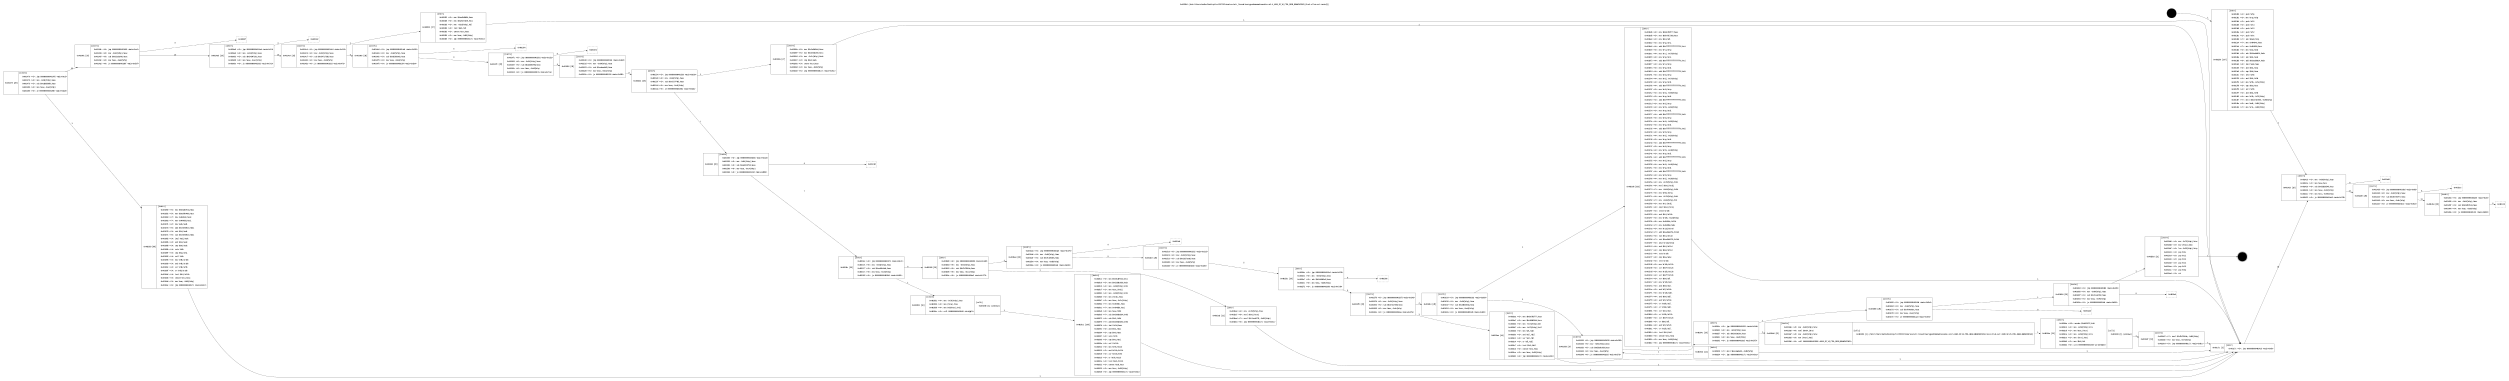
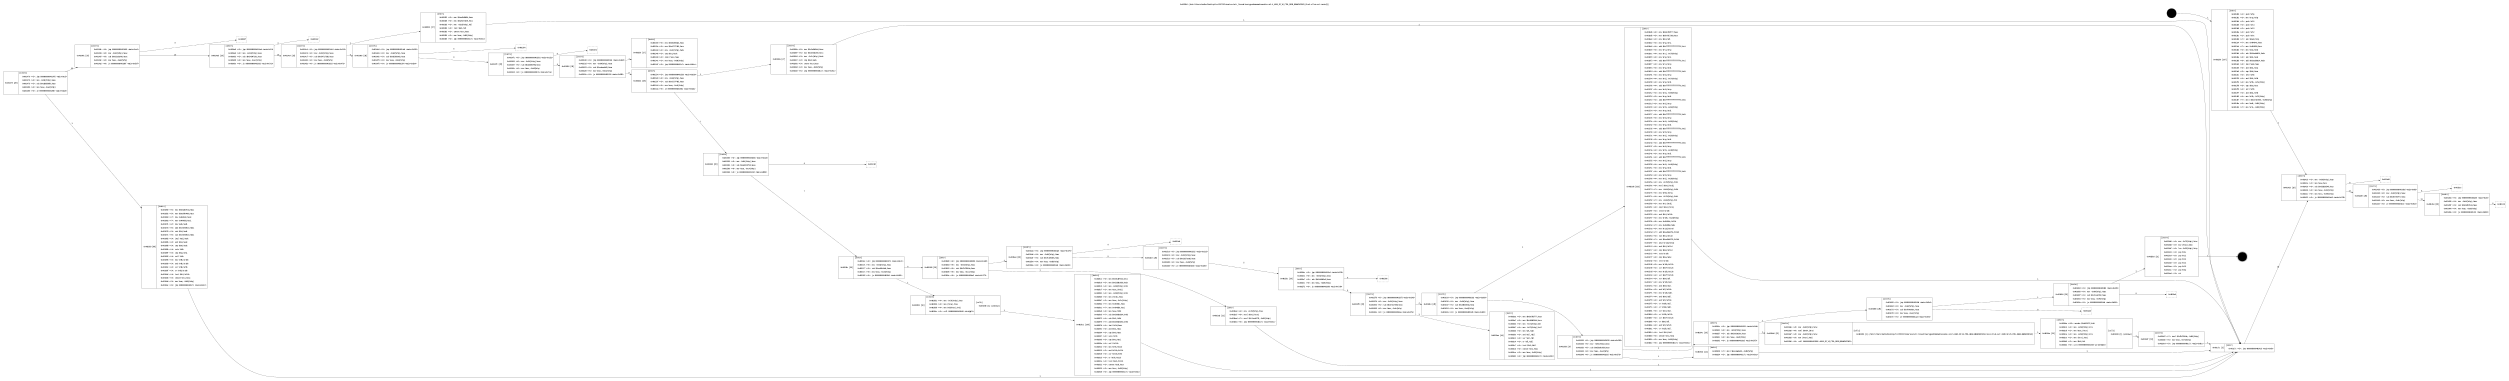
none -> (664, 53)
(1659, 354) -> (1657, 360)
(1891, 360) -> none
